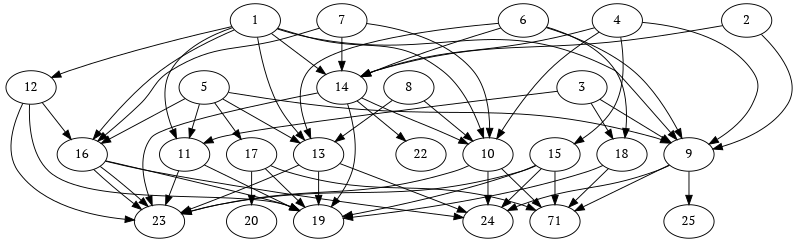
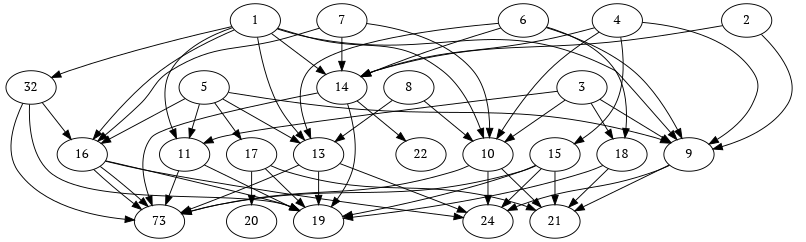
(31, 87) -> (31, 87)
(411, 119) -> (534, 122)
(159, 221) -> (159, 221)
(555, 221) -> (555, 221)
(689, 221) -> none
